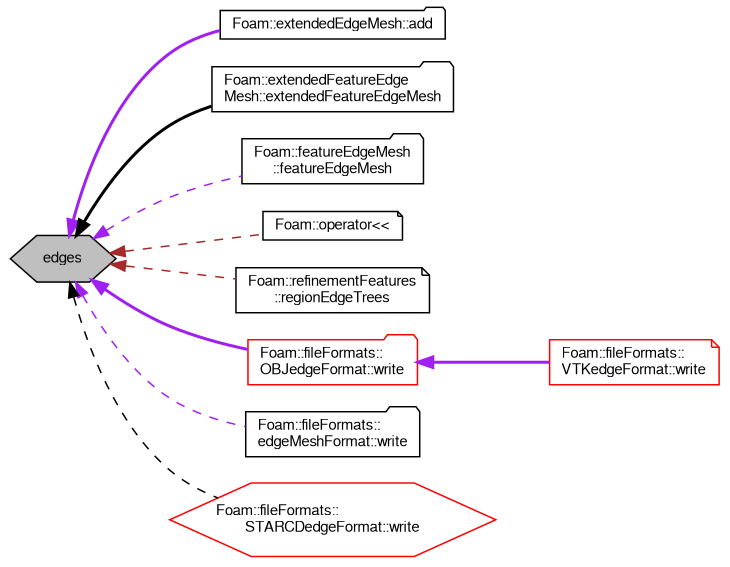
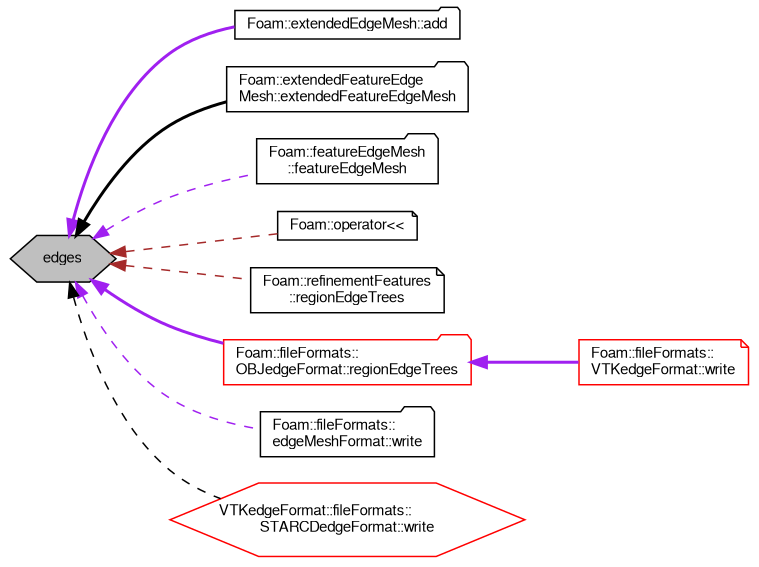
(333, 362) -> (347, 362)
(333, 520) -> (347, 520)
